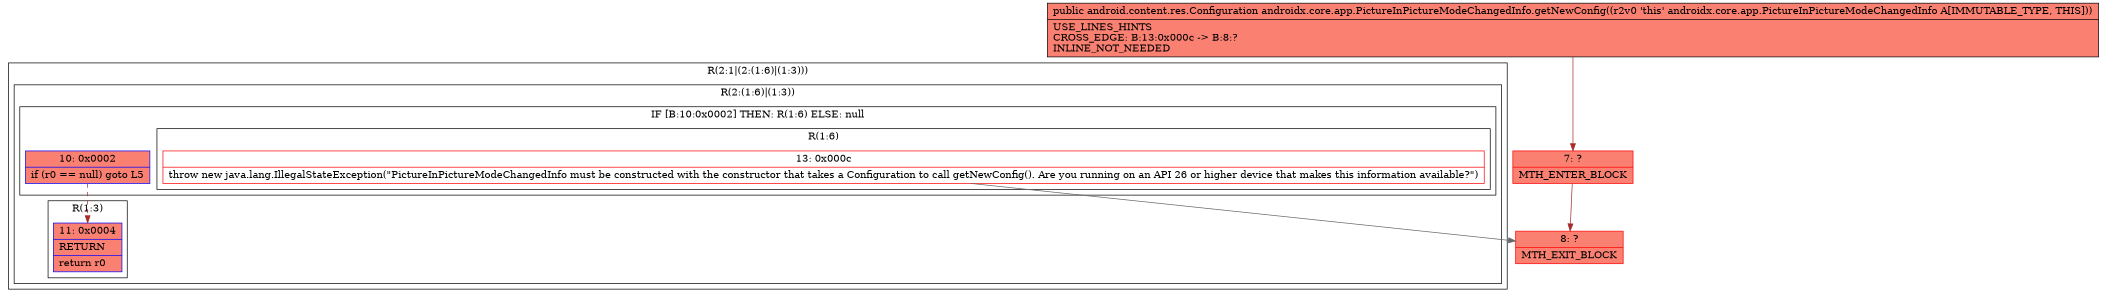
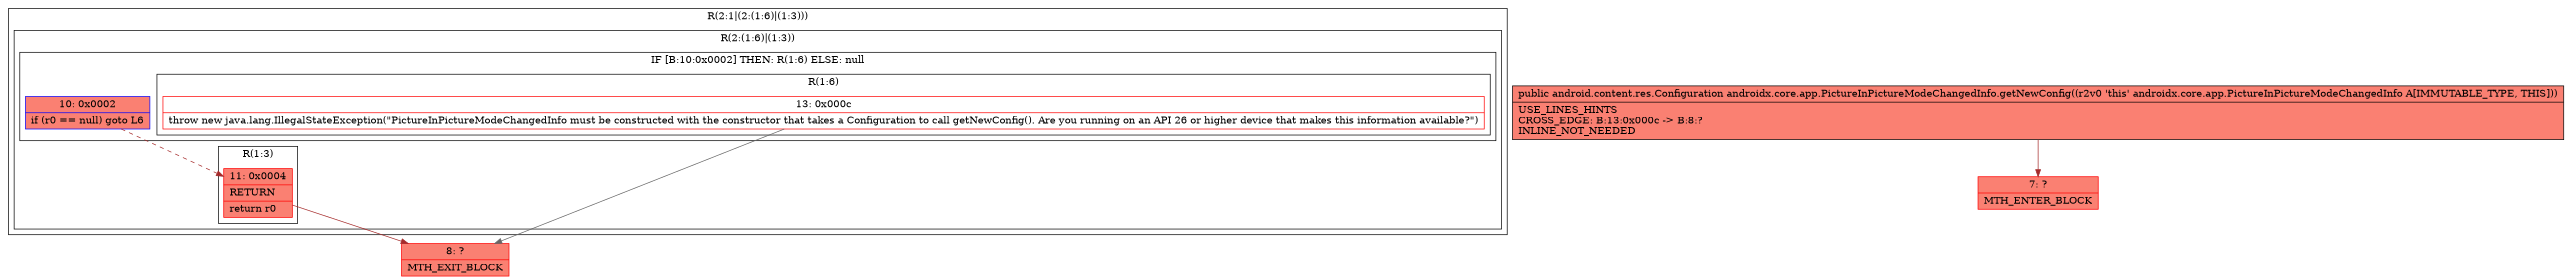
(88, 175) -> (88, 121)
(1571, 204) -> (347, 223)
(88, 247) -> (258, 193)
